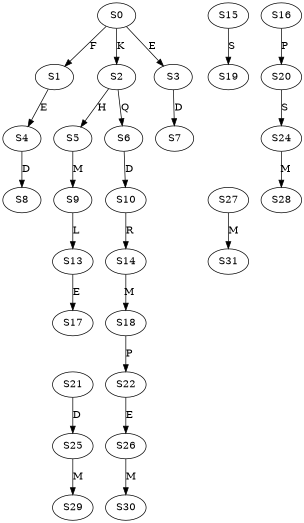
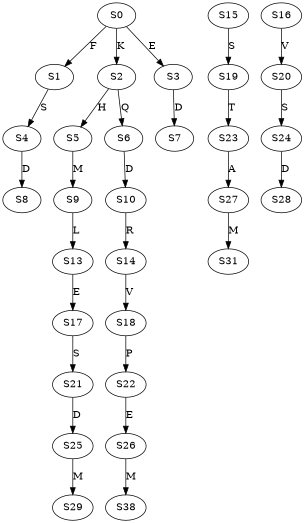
(285, 46) -> (285, 46)
(44, 108) -> (44, 108)
none -> (228, 139)
(286, 169) -> (286, 169)
(129, 292) -> (129, 292)
none -> (73, 350)
(126, 508) -> (126, 508)
